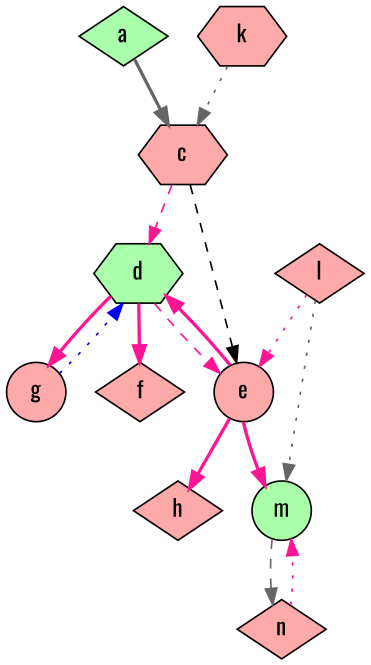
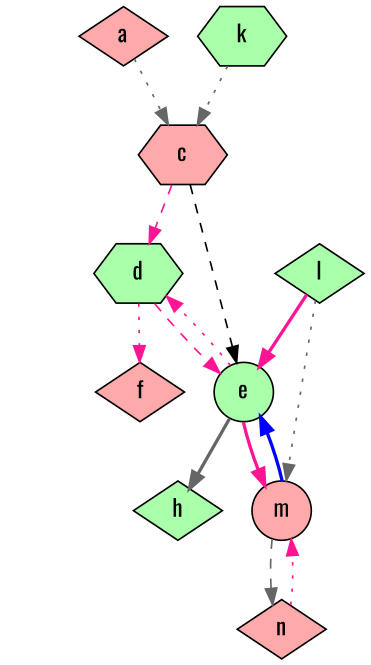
(124, 36) -> (124, 36)
(242, 36) -> (242, 36)
(148, 85) -> (148, 85)
(320, 273) -> (320, 273)
(288, 324) -> (288, 324)
(139, 325) -> (139, 325)
(205, 336) -> (205, 336)
(36, 392) -> none
(244, 392) -> (244, 392)
(214, 446) -> (214, 446)
none -> (275, 456)
(178, 511) -> (178, 511)
(282, 511) -> (282, 511)
